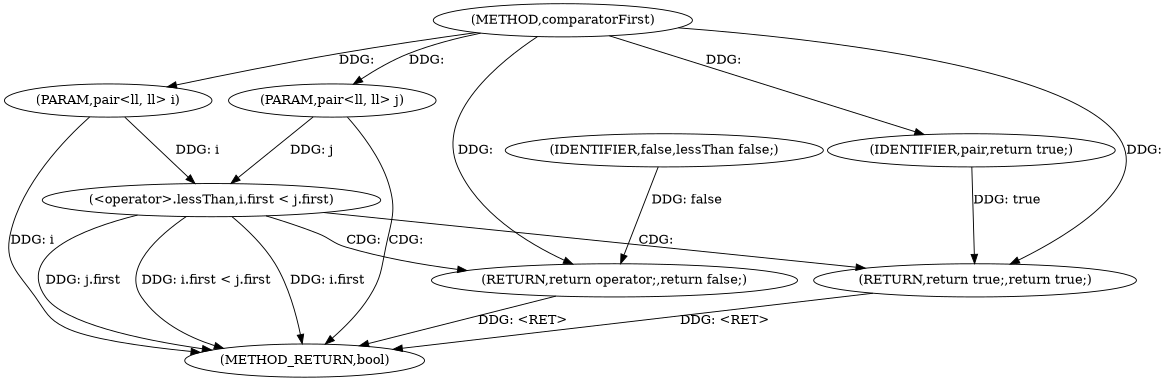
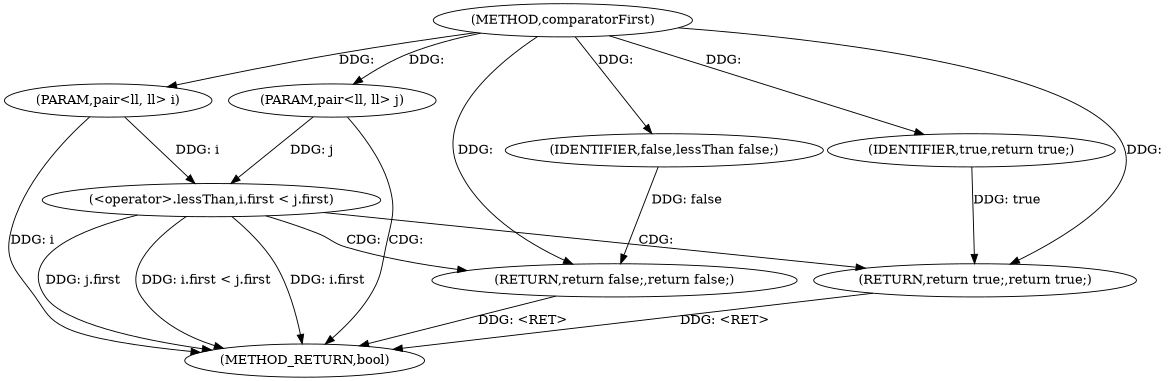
none -> (611, 81)
(971, 150) -> (971, 150)
(615, 280) -> (615, 280)
